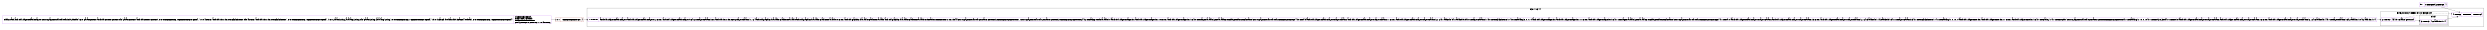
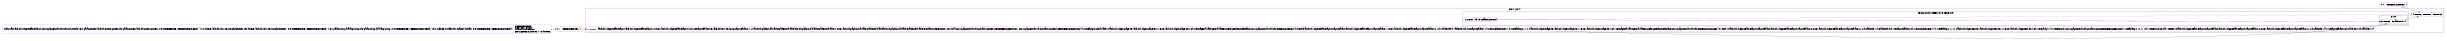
(571, 20) -> (570, 29)
(2378, 20) -> (1971, 38)
